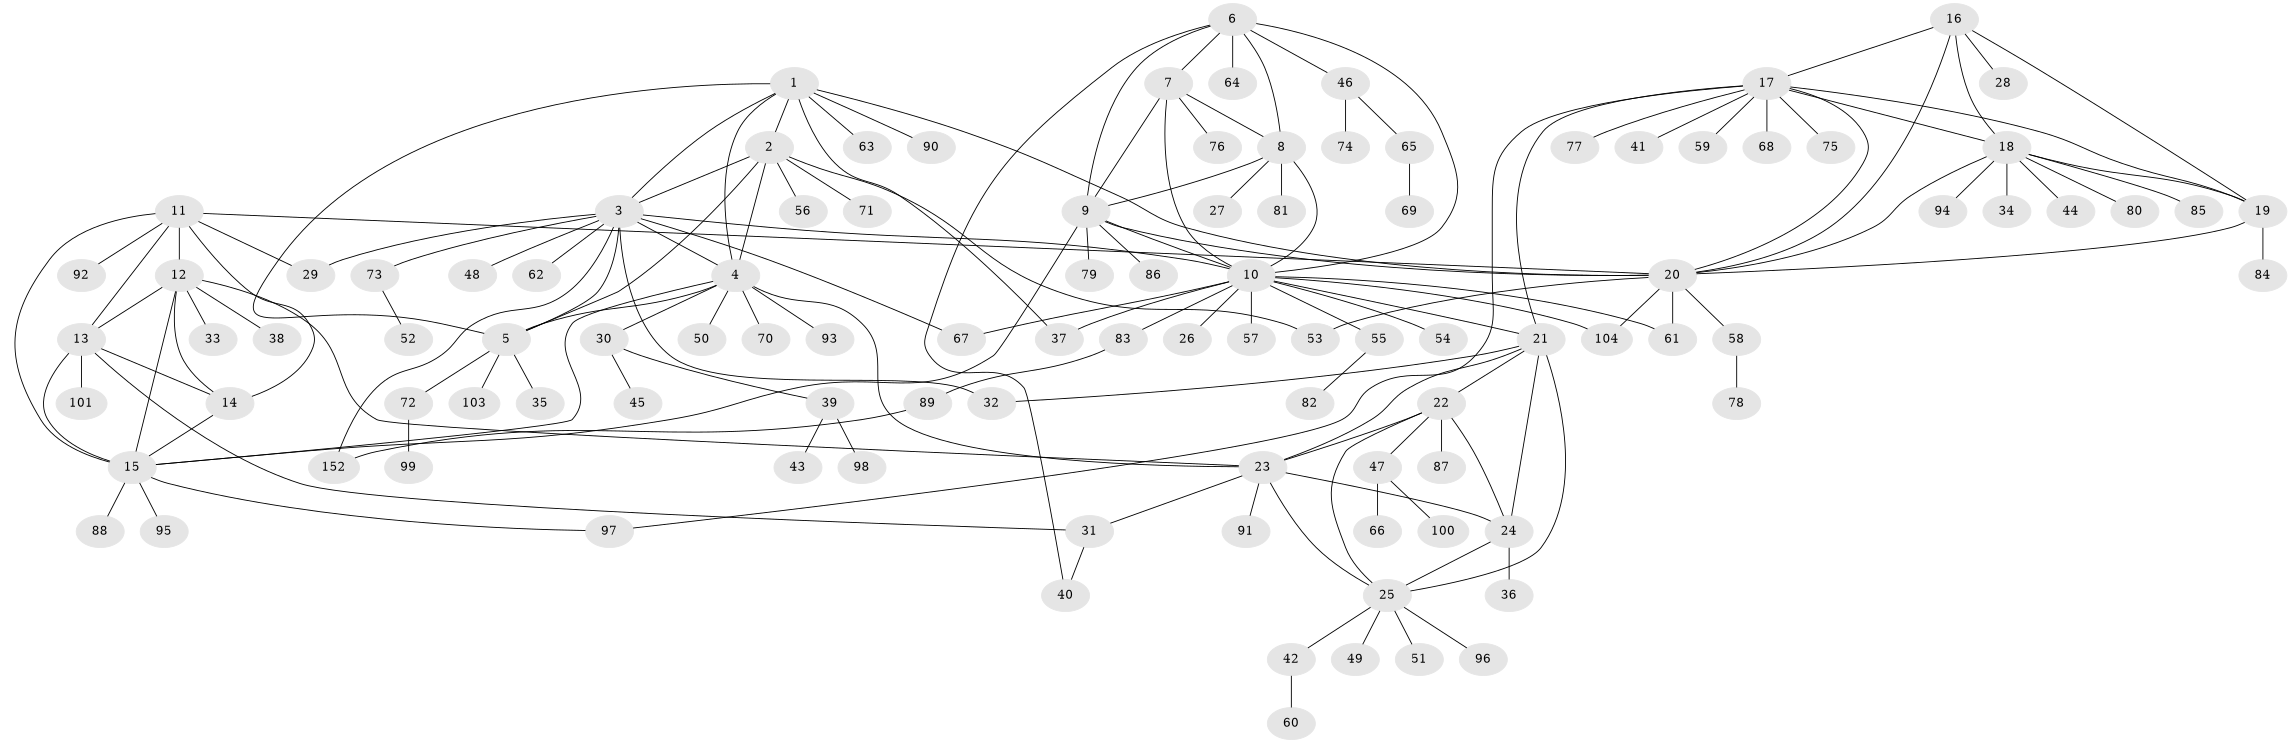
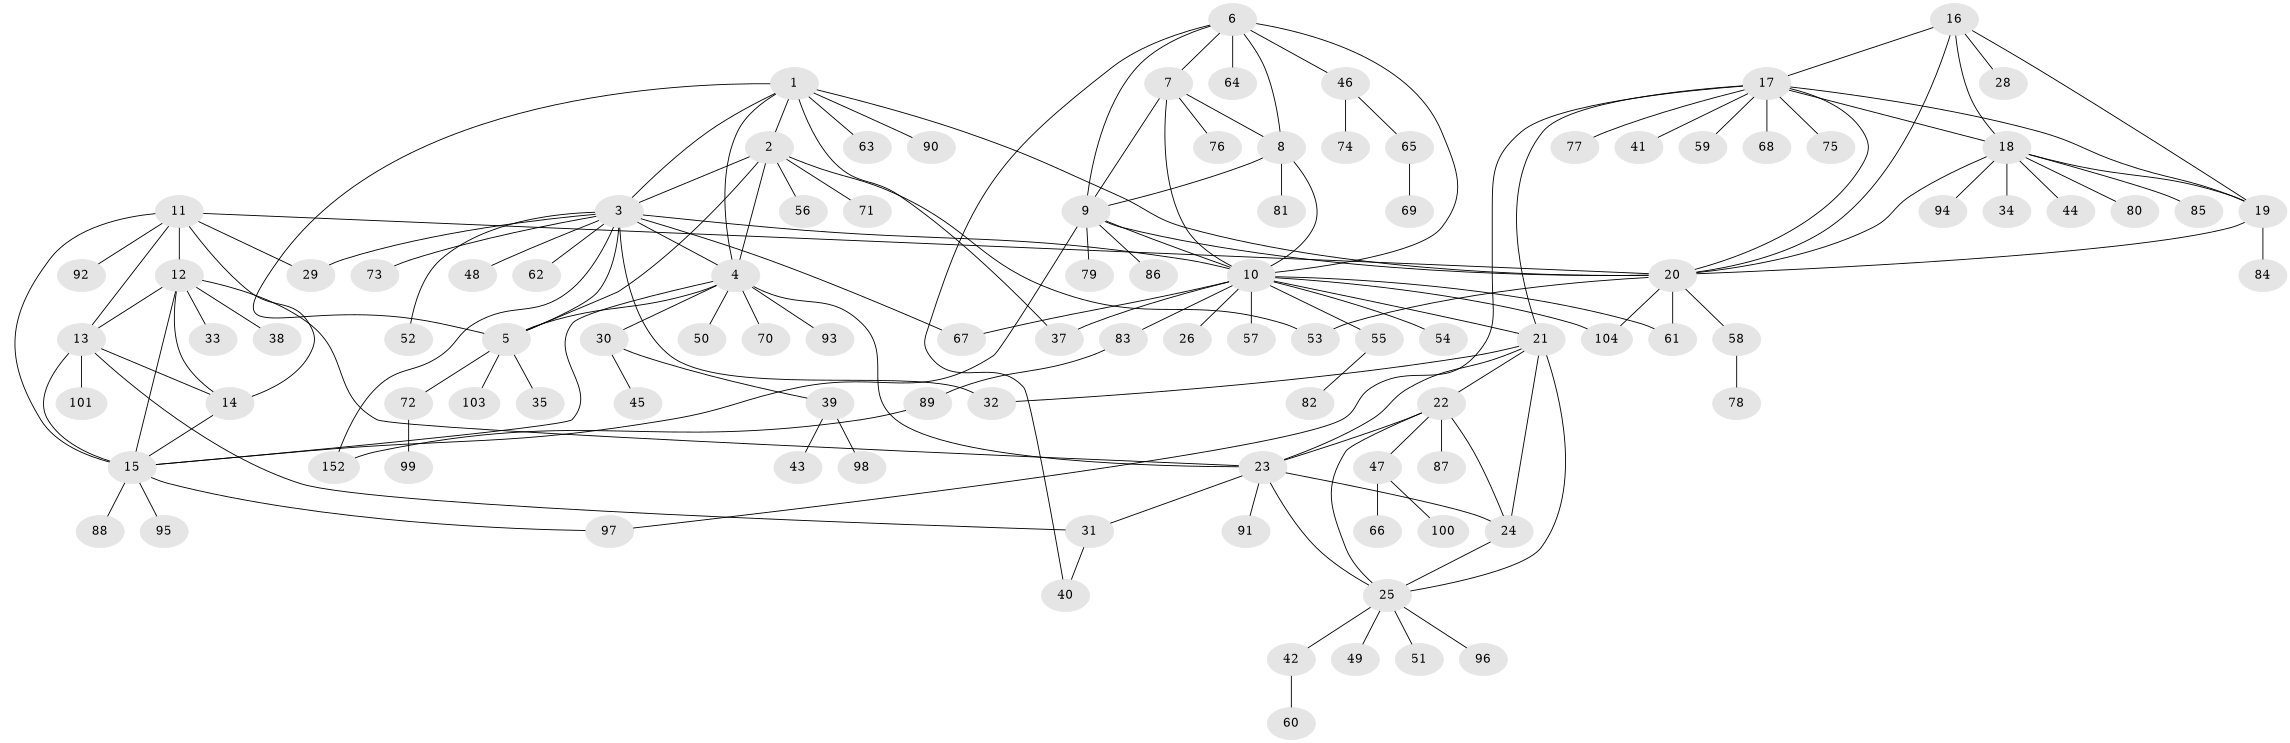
(1218, 212) -> none
(392, 308) -> (445, 257)
(1509, 596) -> none
